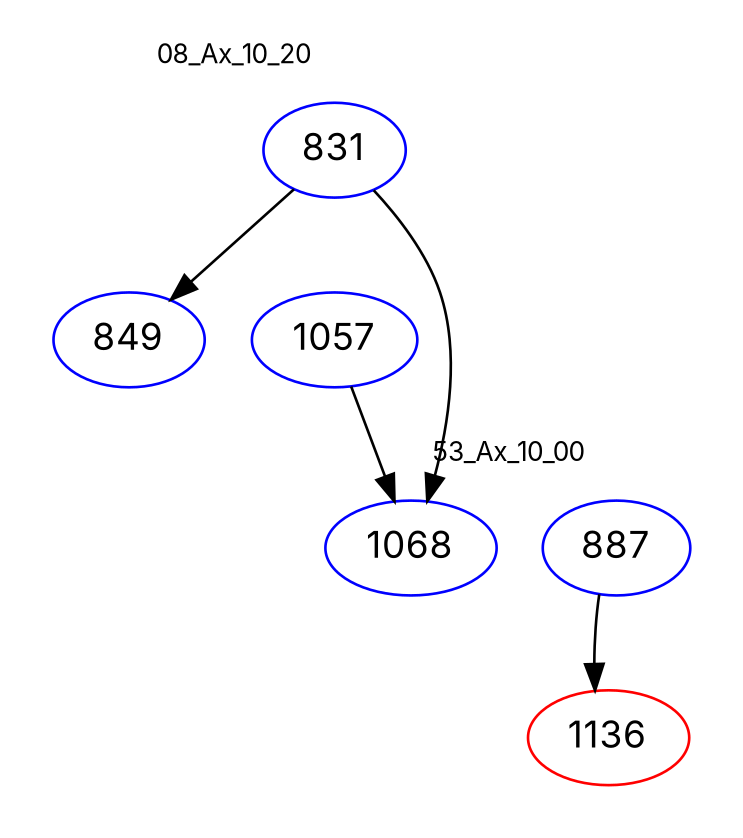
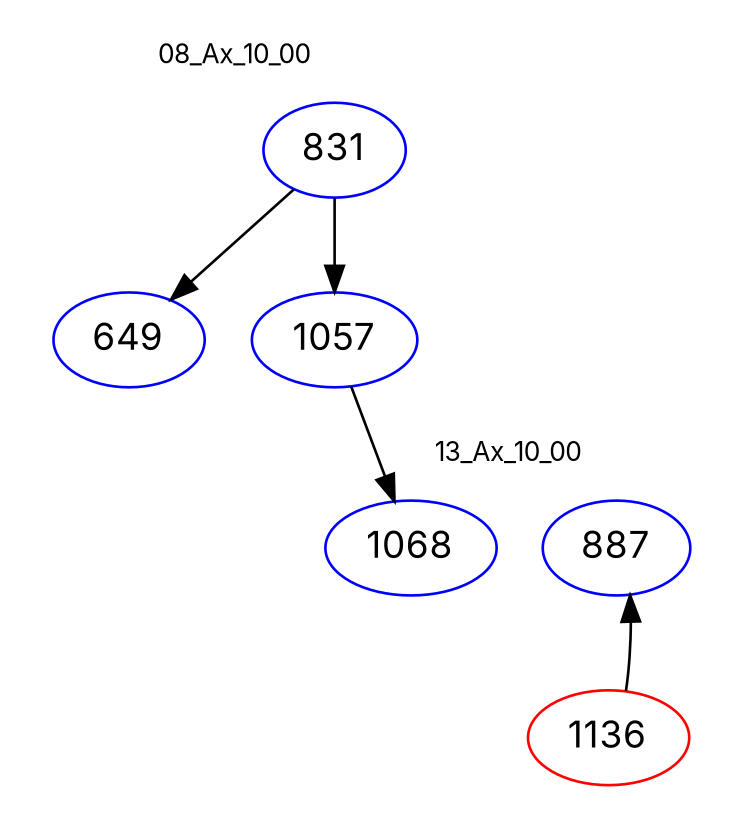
(234, 57) -> (234, 57)
(421, 251) -> (335, 232)
(129, 340) -> (129, 340)
(509, 454) -> (509, 454)
(596, 629) -> (630, 657)
